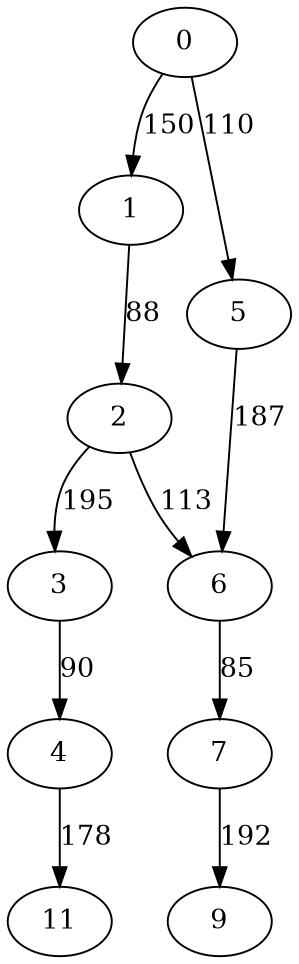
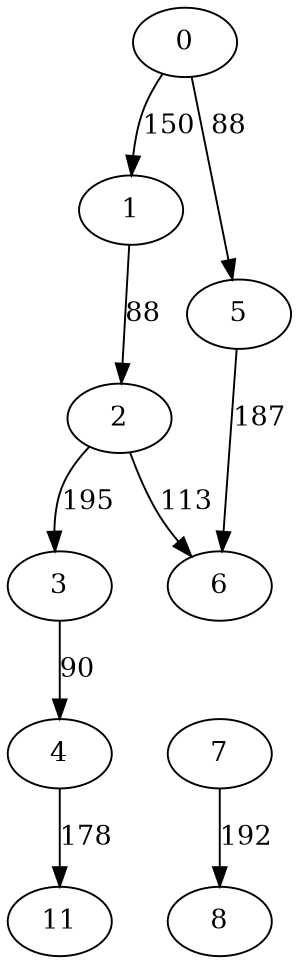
(229, 126) -> (229, 126)
(220, 660) -> none
(220, 921) -> (220, 921)
